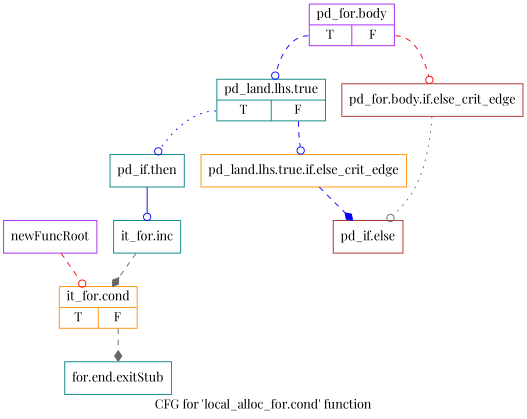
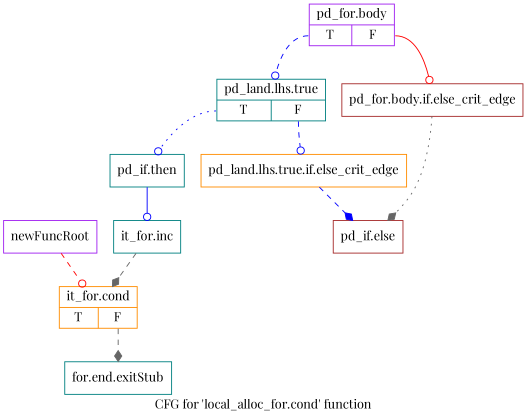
(418, 50) -> (418, 50)
(422, 170) -> (423, 168)
